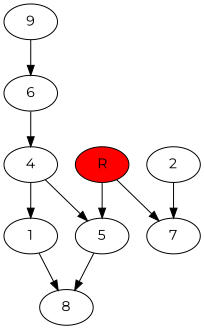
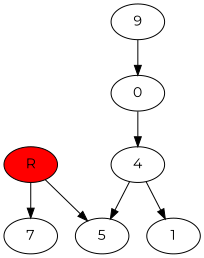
(31, 93) -> (138, 93)
(174, 165) -> none
(66, 307) -> none
